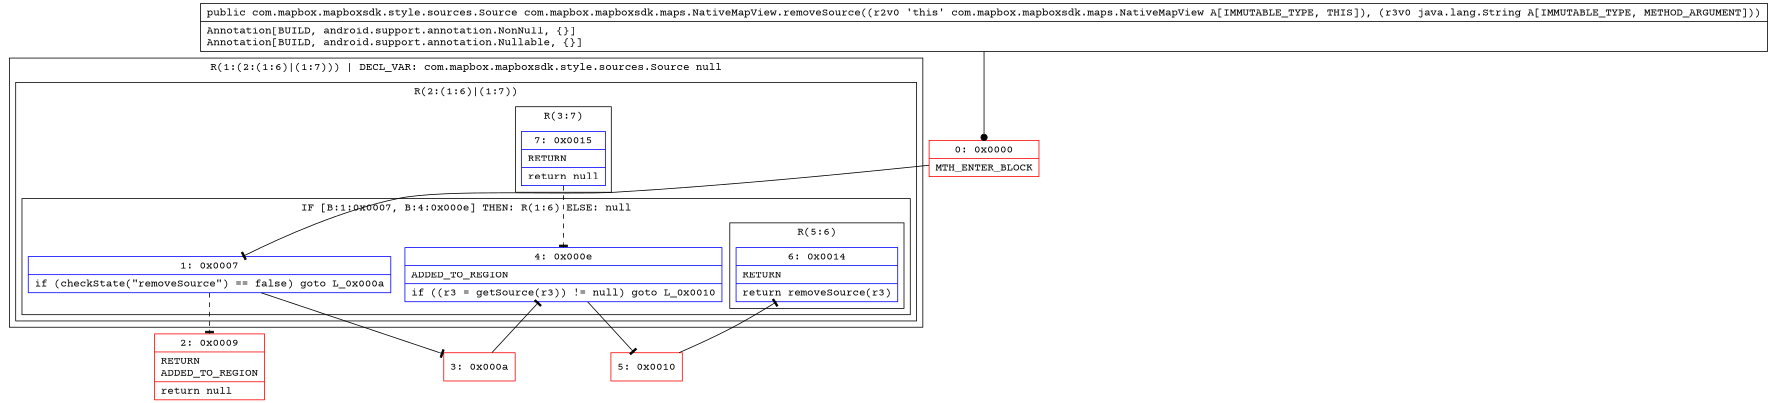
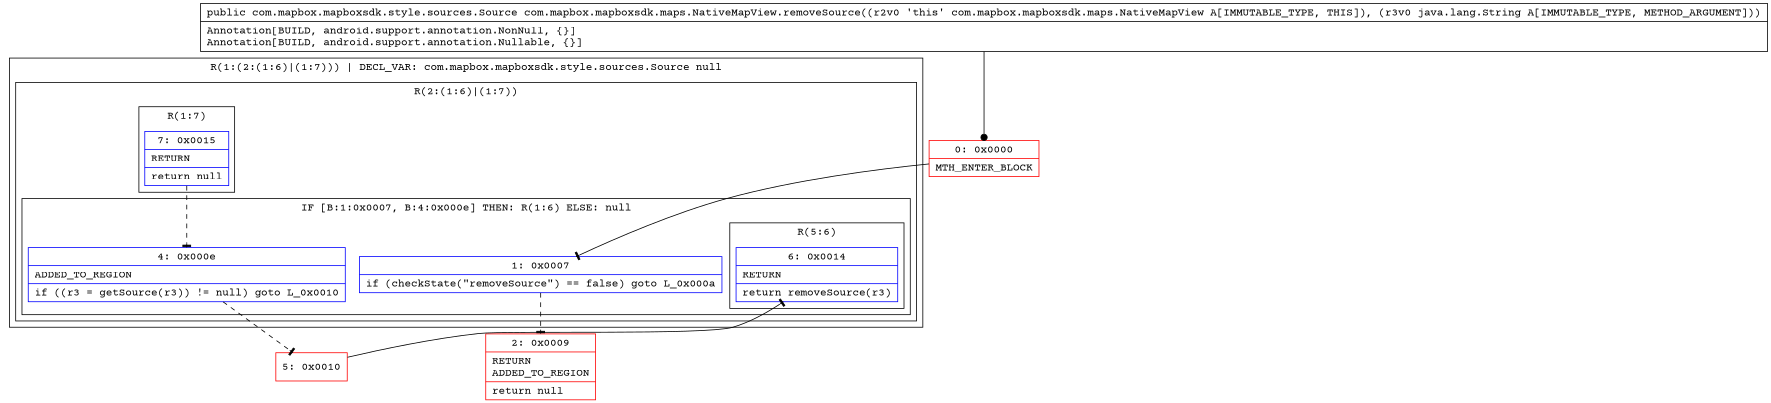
(563, 116) -> (187, 116)
(616, 333) -> (265, 332)
(479, 367) -> none
